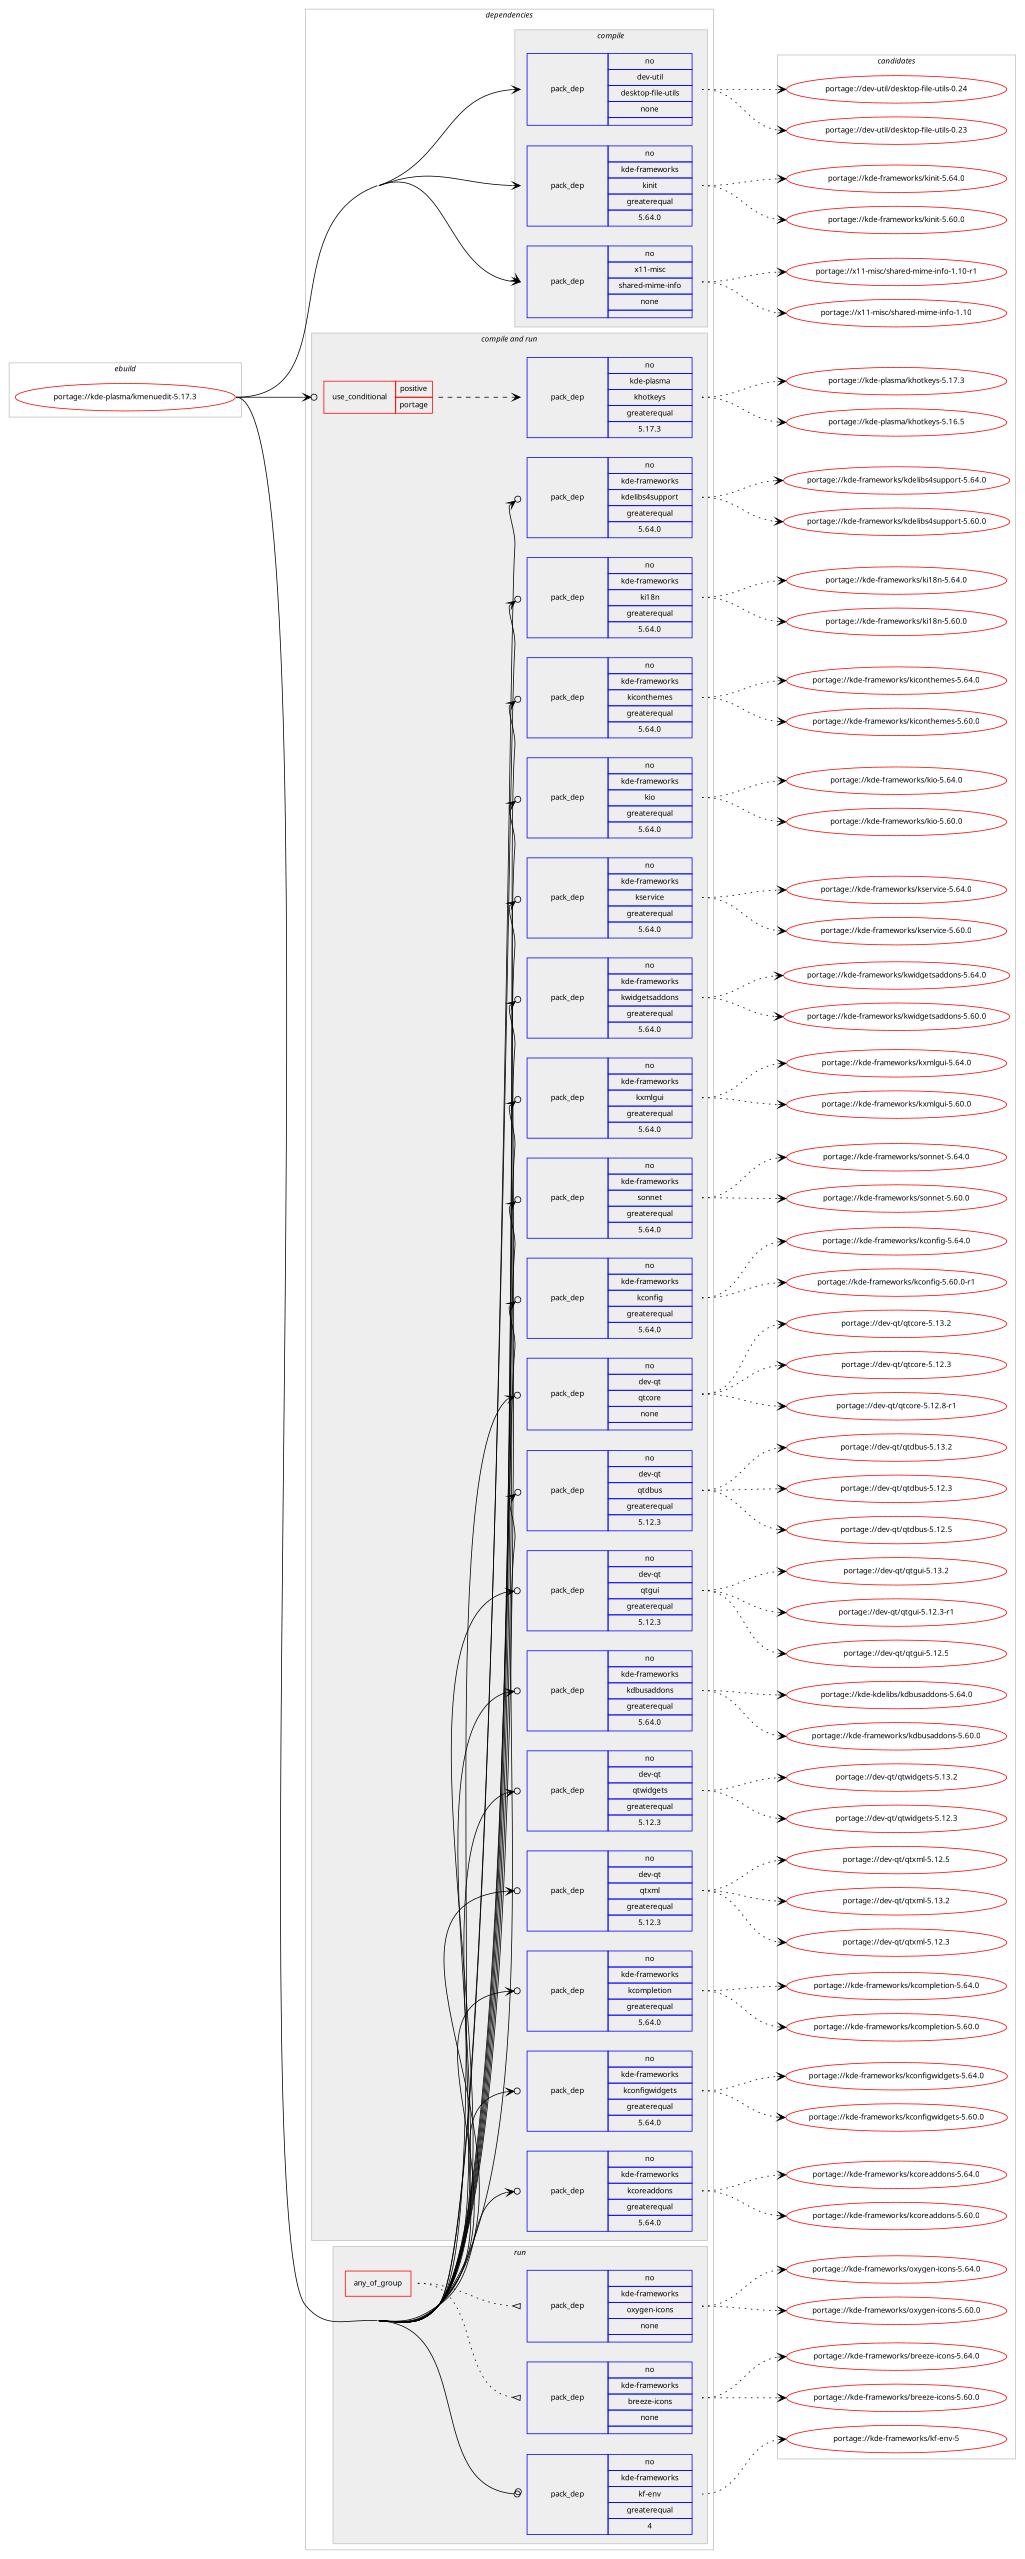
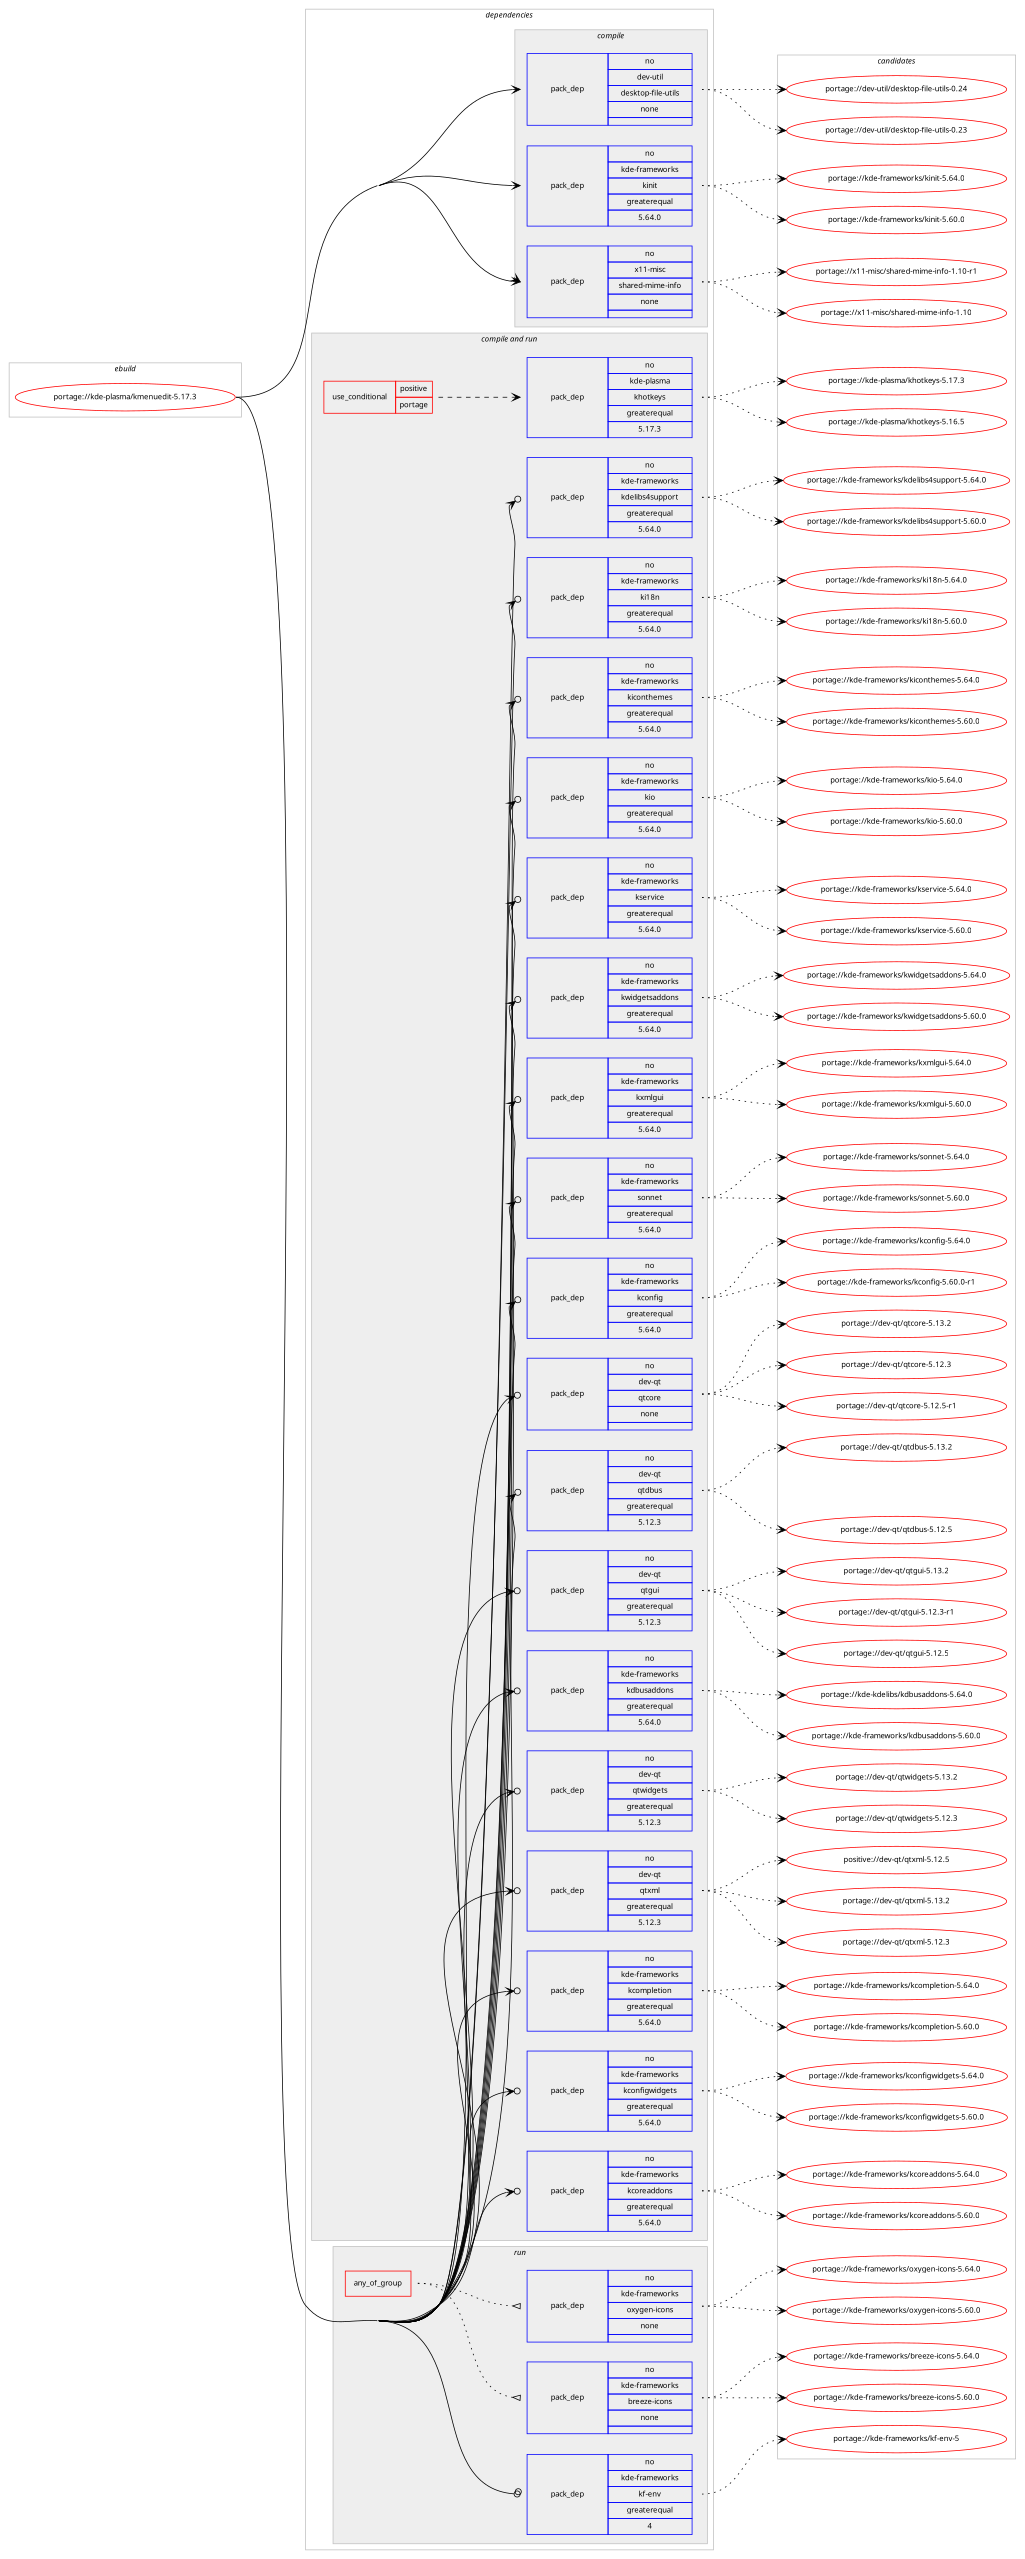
(269, 397) -> none
(897, 1406) -> (897, 1406)
(897, 1489) -> none
(897, 1860) -> (897, 1860)
